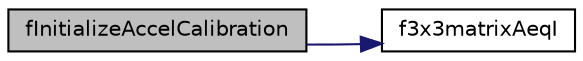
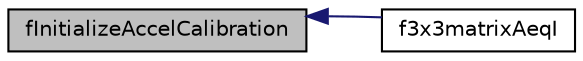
(334, 45) -> (355, 17)
